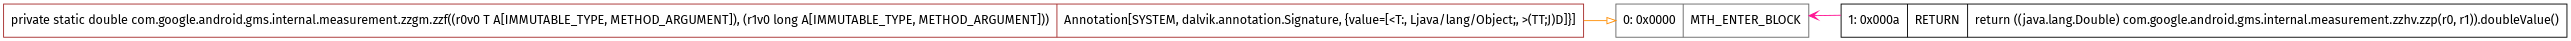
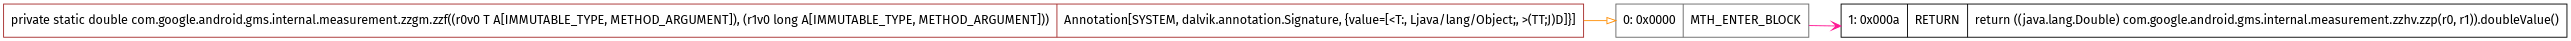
(1829, 15) -> (1820, 26)
